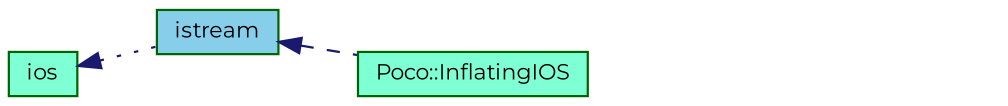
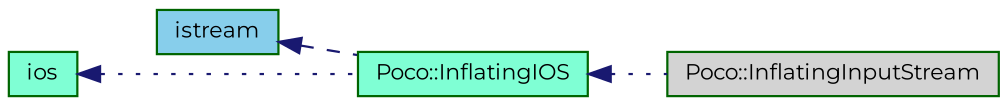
(128, 54) -> (229, 74)
none -> (833, 74)
